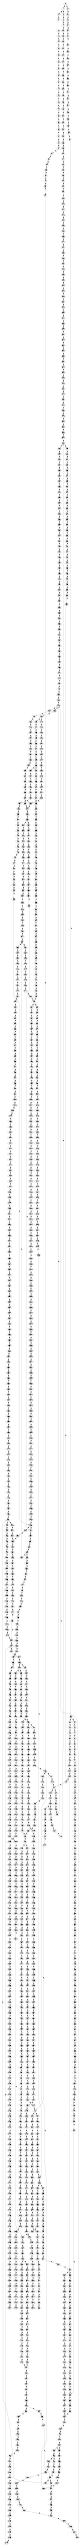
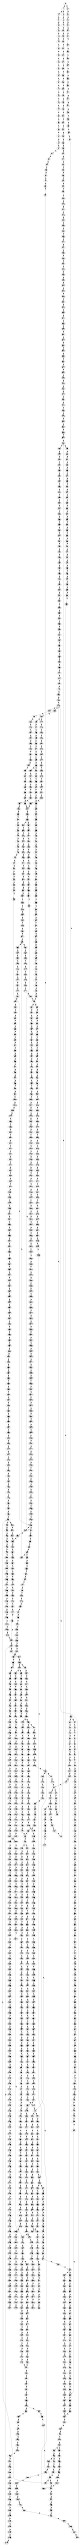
none -> (58, 25)
